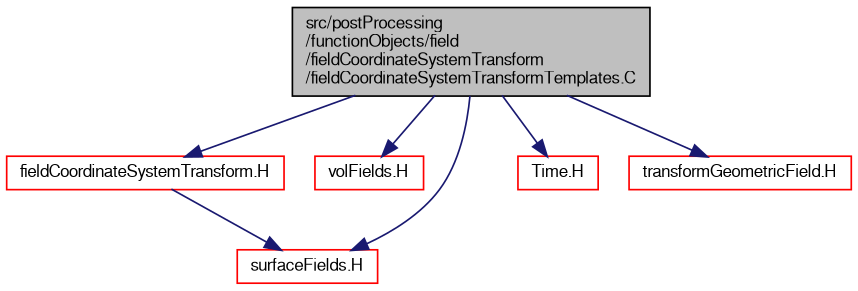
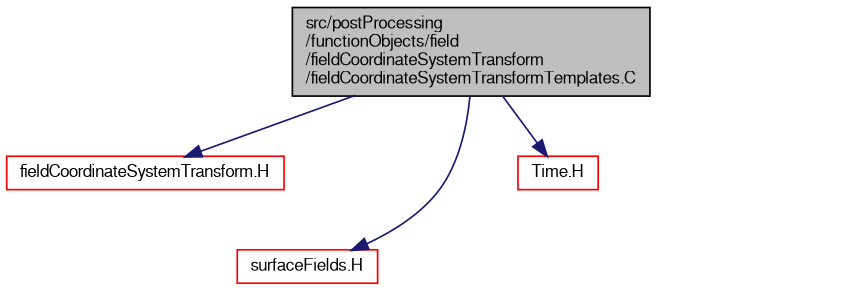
(369, 173) -> none
(740, 173) -> none
(219, 216) -> none
